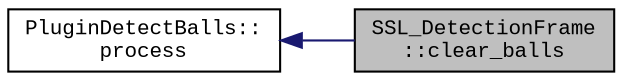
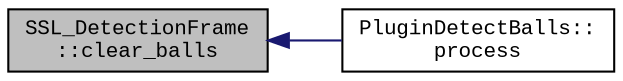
(329, 40) -> (316, 40)
